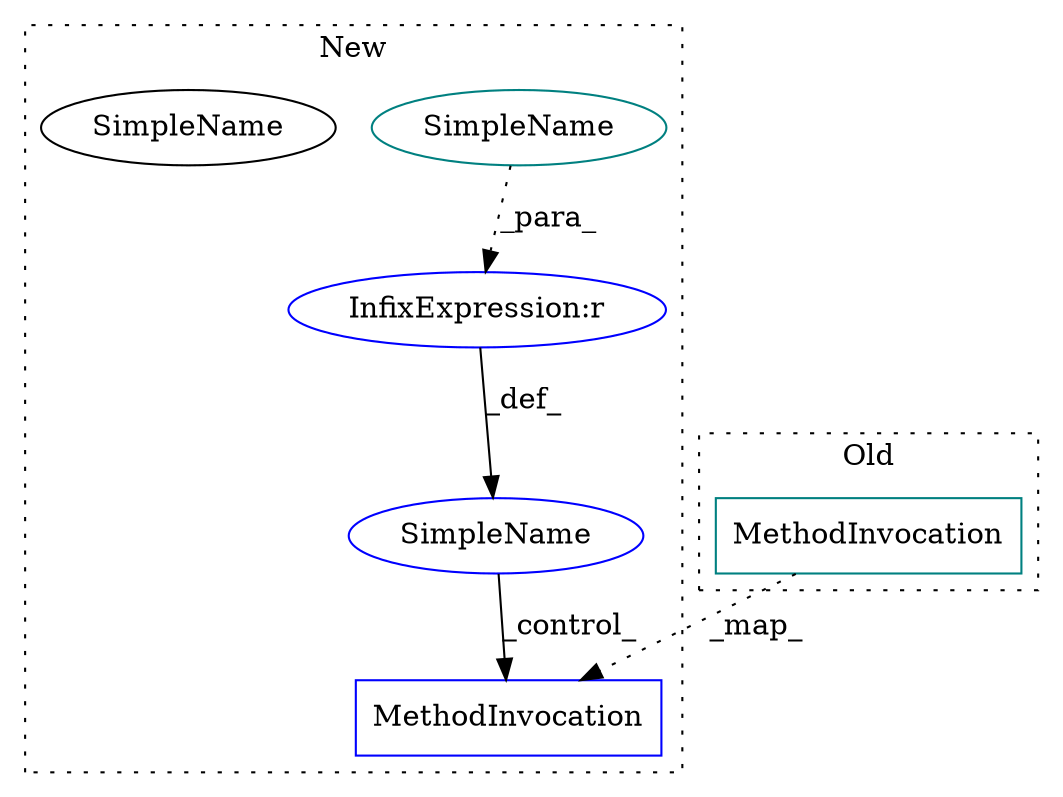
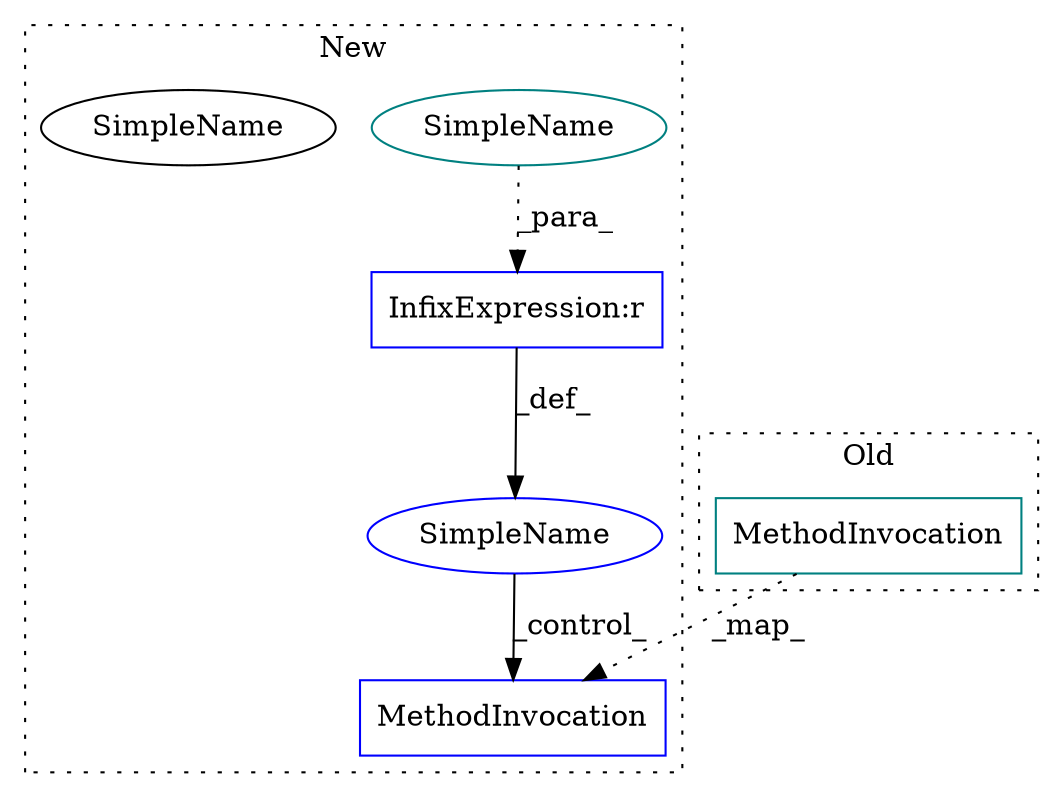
(477, 310) -> (517, 310)
